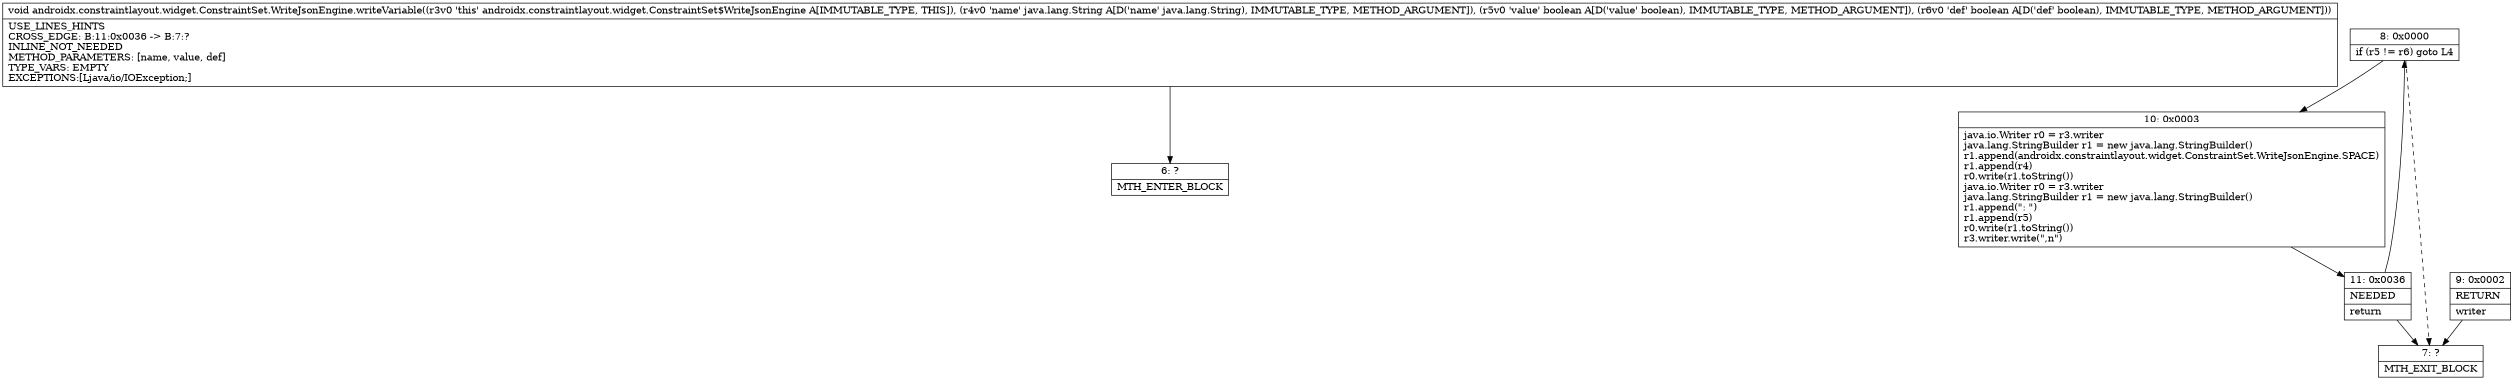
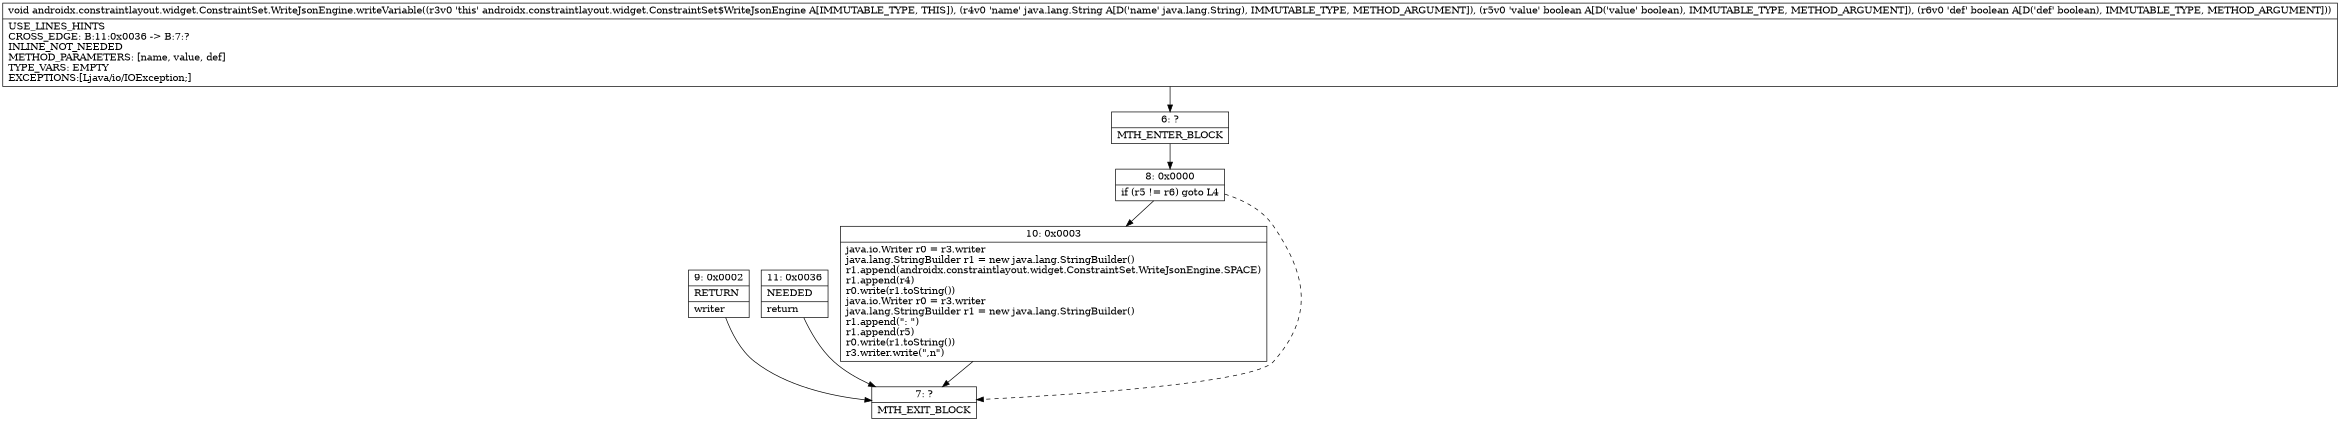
(2400, 171) -> (1170, 153)
(2315, 260) -> (961, 372)
